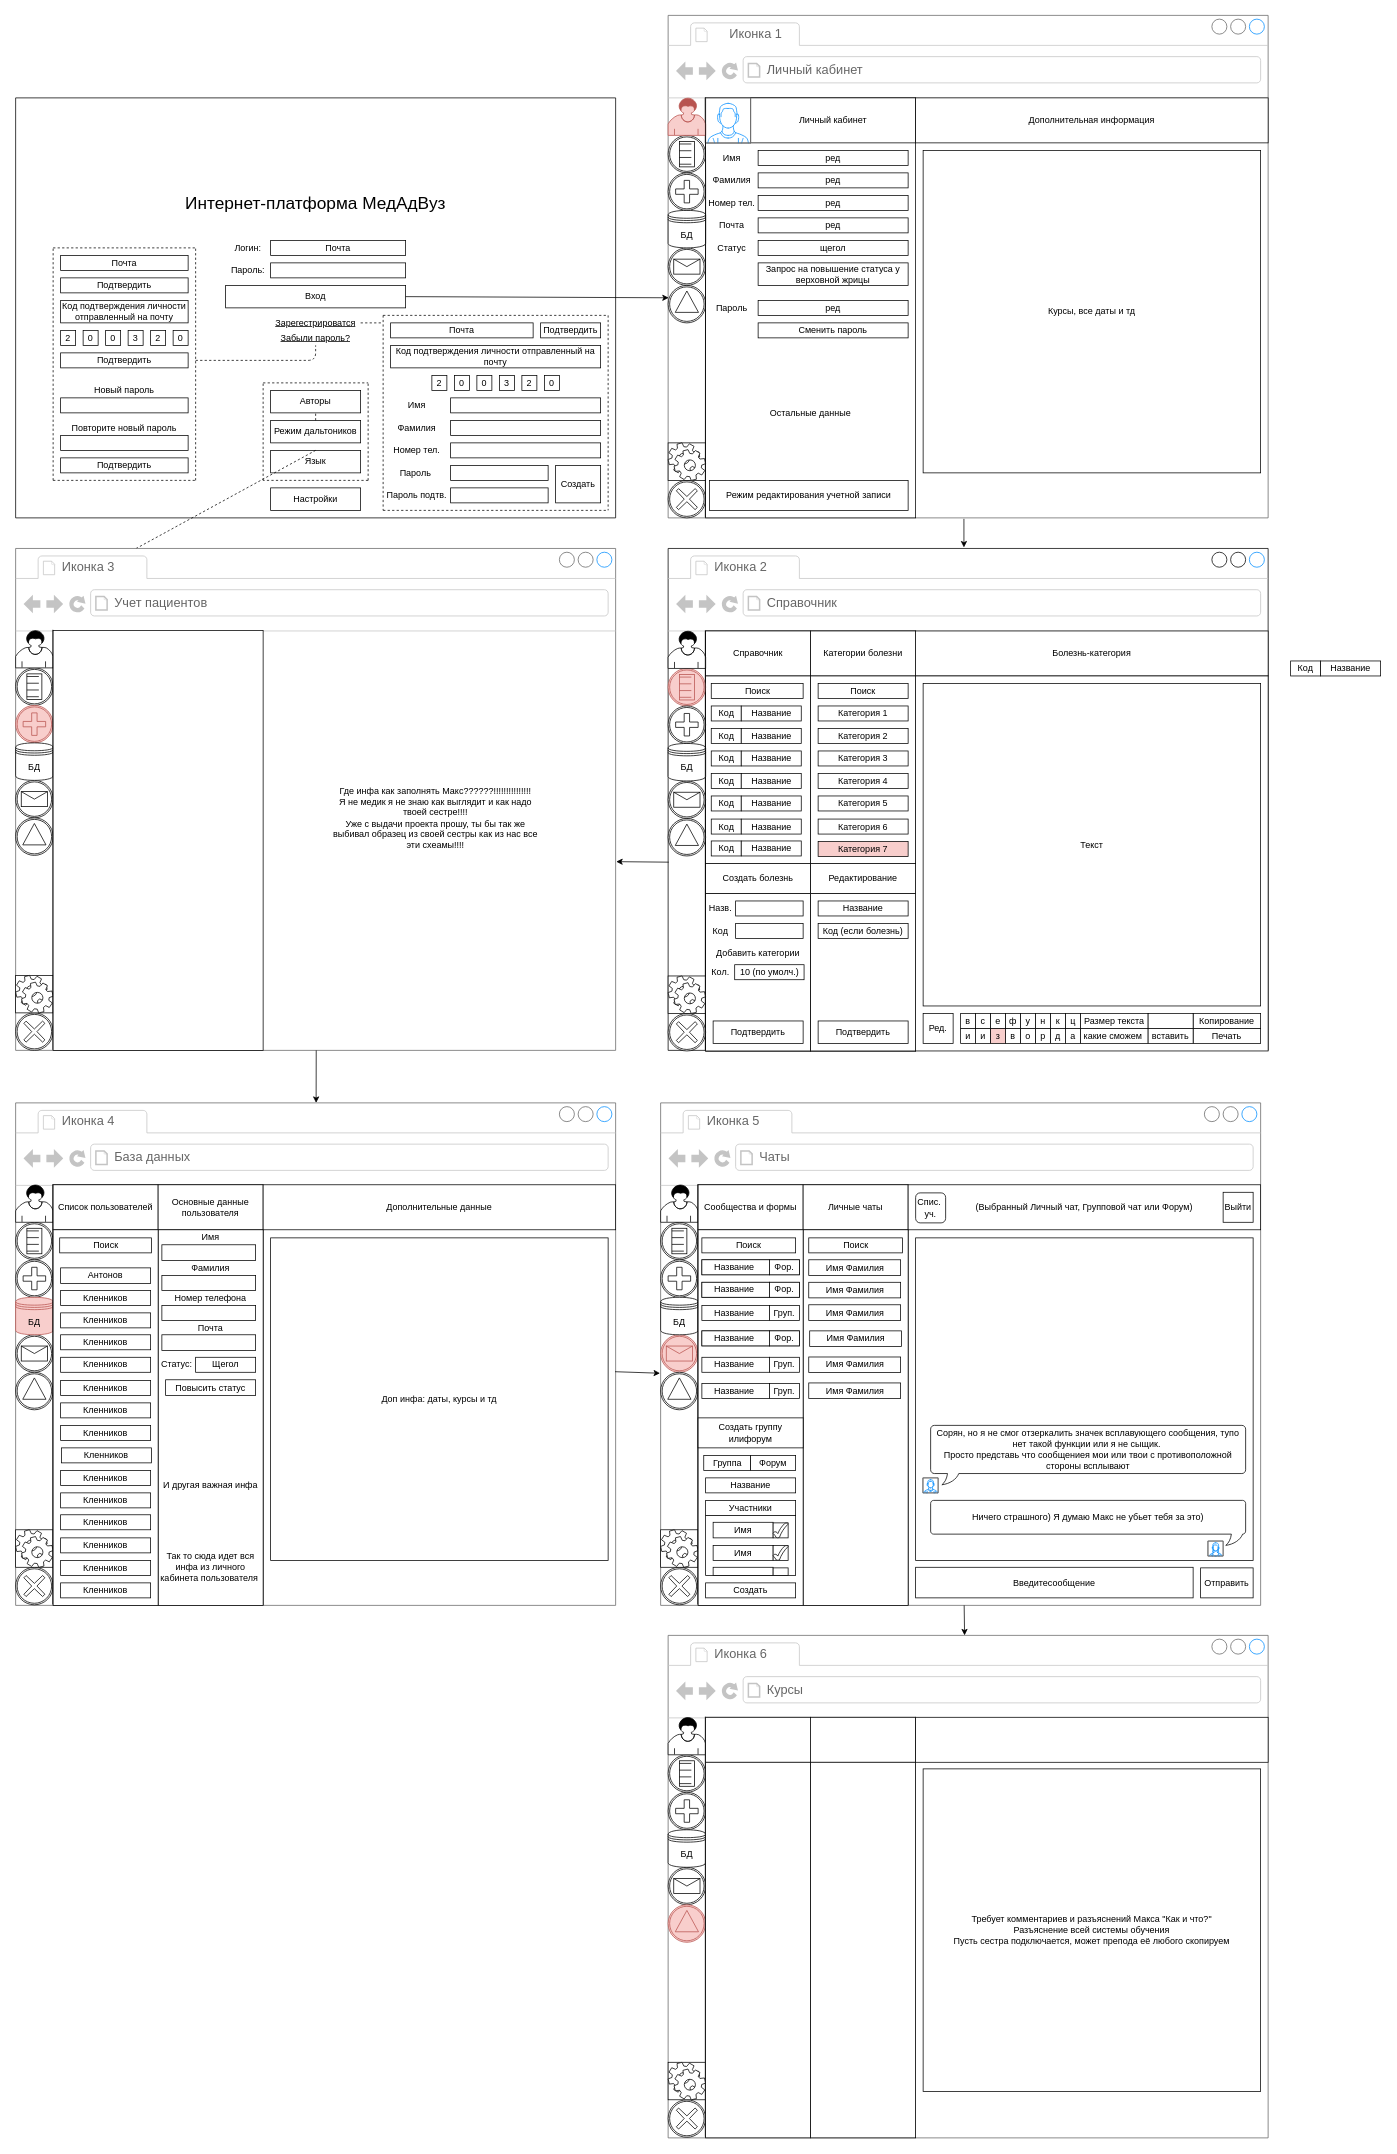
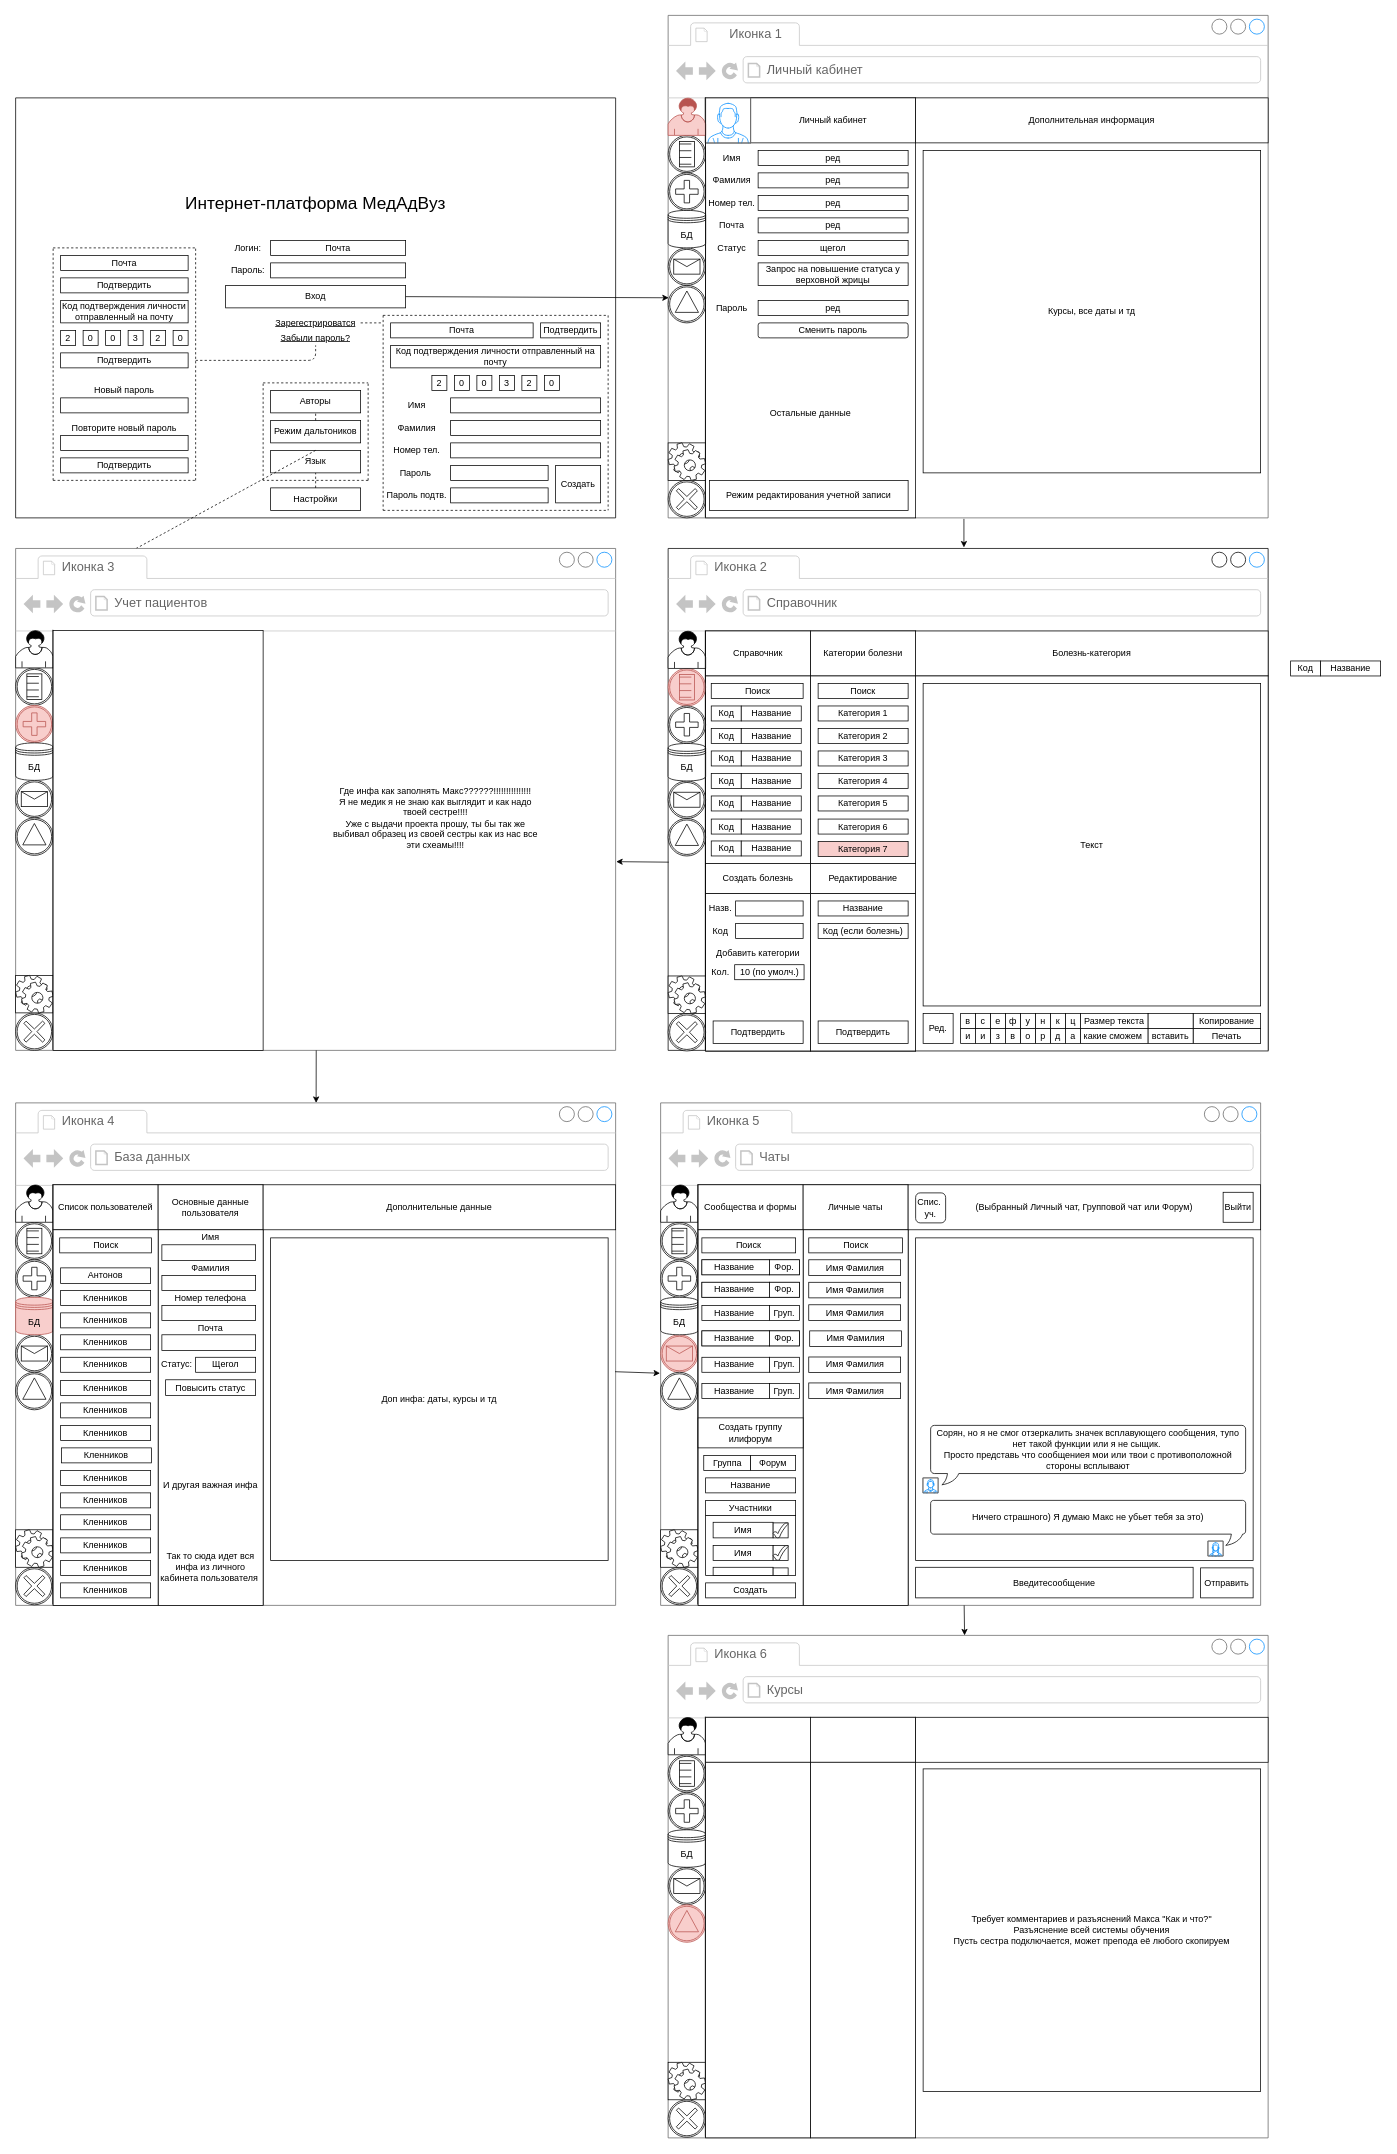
(833, 330) -> (833, 330)
none -> (315, 482)
(998, 1036) -> (998, 1036)
